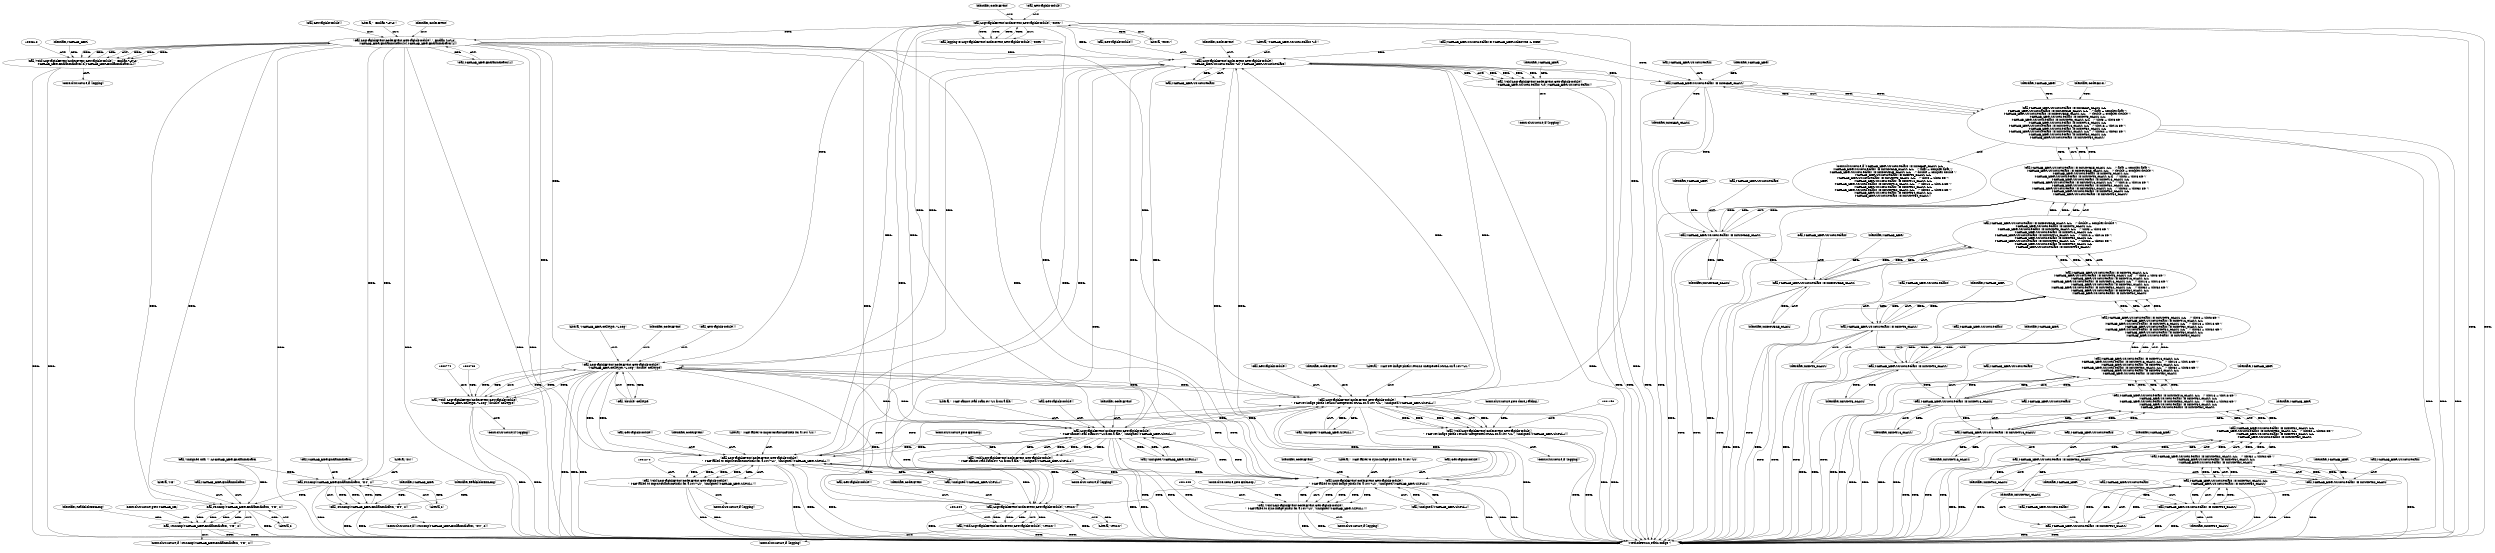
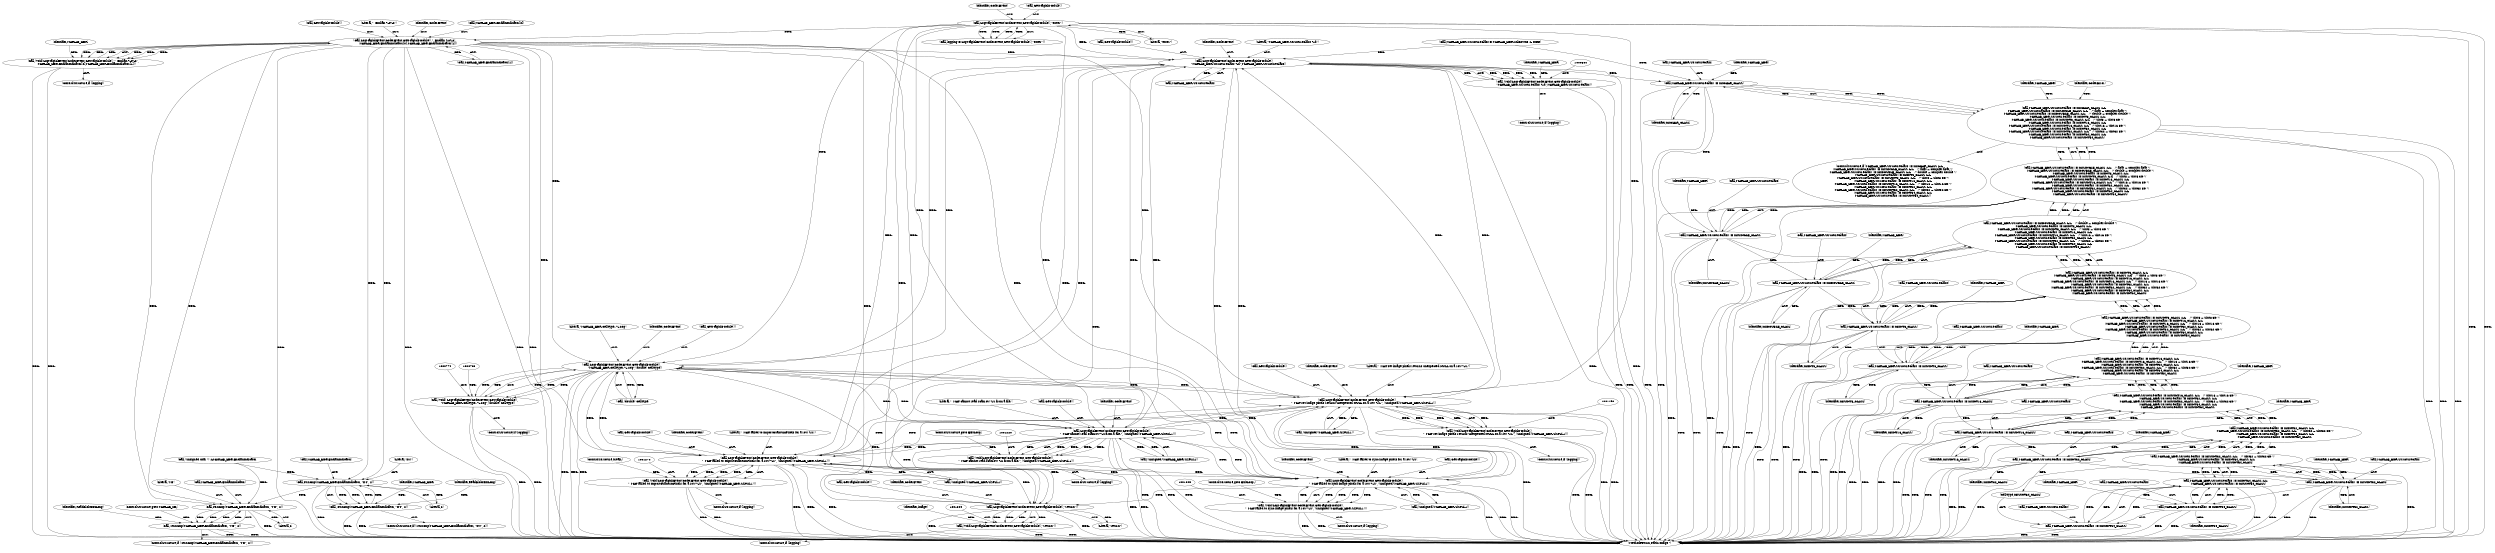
none -> (496, 23)
(31, 42) -> none
none -> (1581, 63)
none -> (1677, 101)
(1717, 259) -> (1864, 260)
(1712, 260) -> (1712, 260)
(1774, 260) -> (1774, 260)
none -> (1843, 303)
(1786, 306) -> (1786, 306)
(1796, 306) -> (1796, 306)
(1849, 348) -> (1849, 348)
(1883, 348) -> (1883, 348)
(1857, 385) -> (1857, 385)
(1928, 385) -> (1928, 385)
(1512, 402) -> none
(1920, 418) -> (1920, 418)
none -> (1006, 433)
(1963, 447) -> (1963, 447)
(2032, 447) -> (2032, 447)
none -> (605, 460)
(2017, 471) -> none
(2001, 472) -> (2001, 472)
(2196, 472) -> (2196, 472)
(2021, 495) -> (2021, 495)
(2287, 495) -> (2287, 495)
none -> (916, 507)
none -> (2349, 507)
(2206, 517) -> none
(2143, 518) -> (2143, 518)
